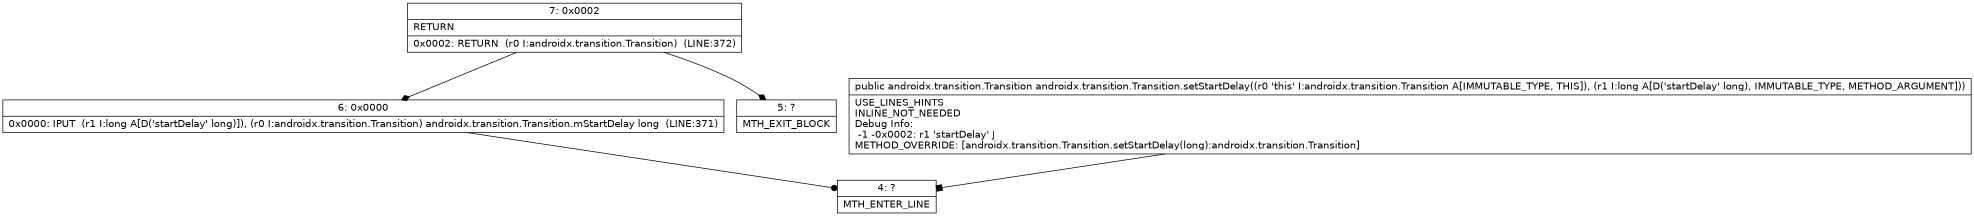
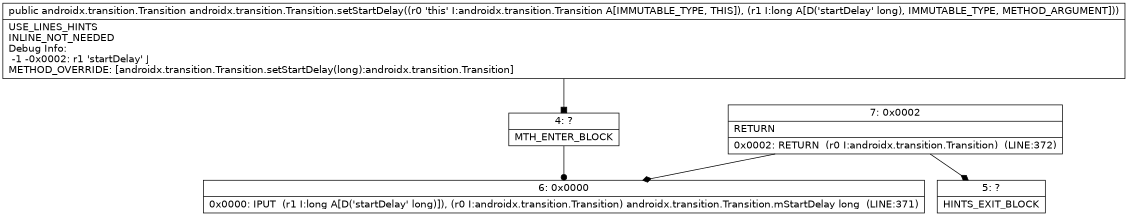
(786, 124) -> (991, 204)
(649, 160) -> (564, 160)
(887, 204) -> (564, 137)
